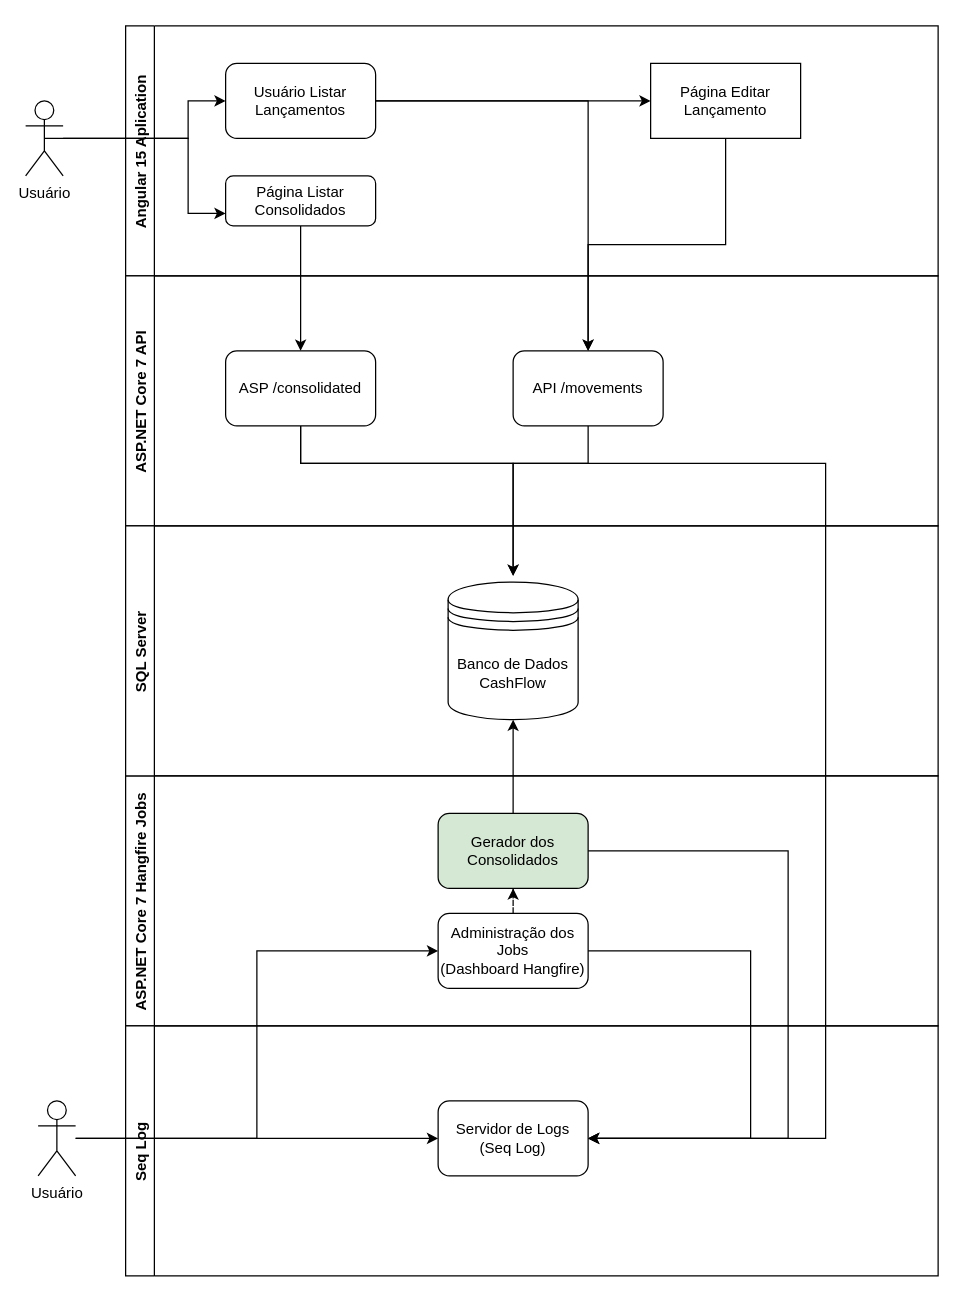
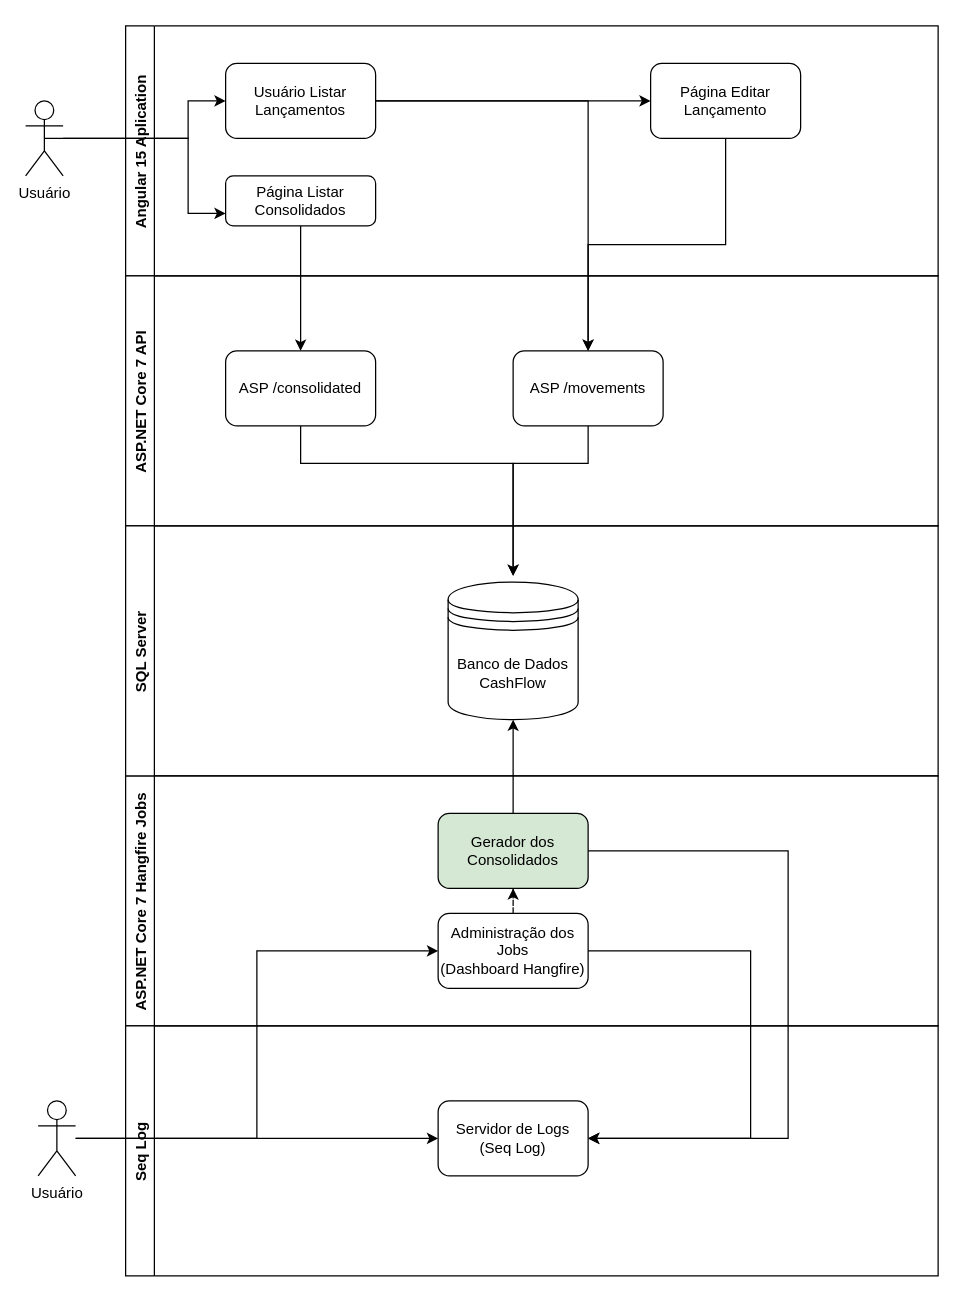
(726, 101) -> (726, 101)
(588, 388) -> (588, 388)
(826, 700) -> none
(591, 1138) -> (751, 1135)
